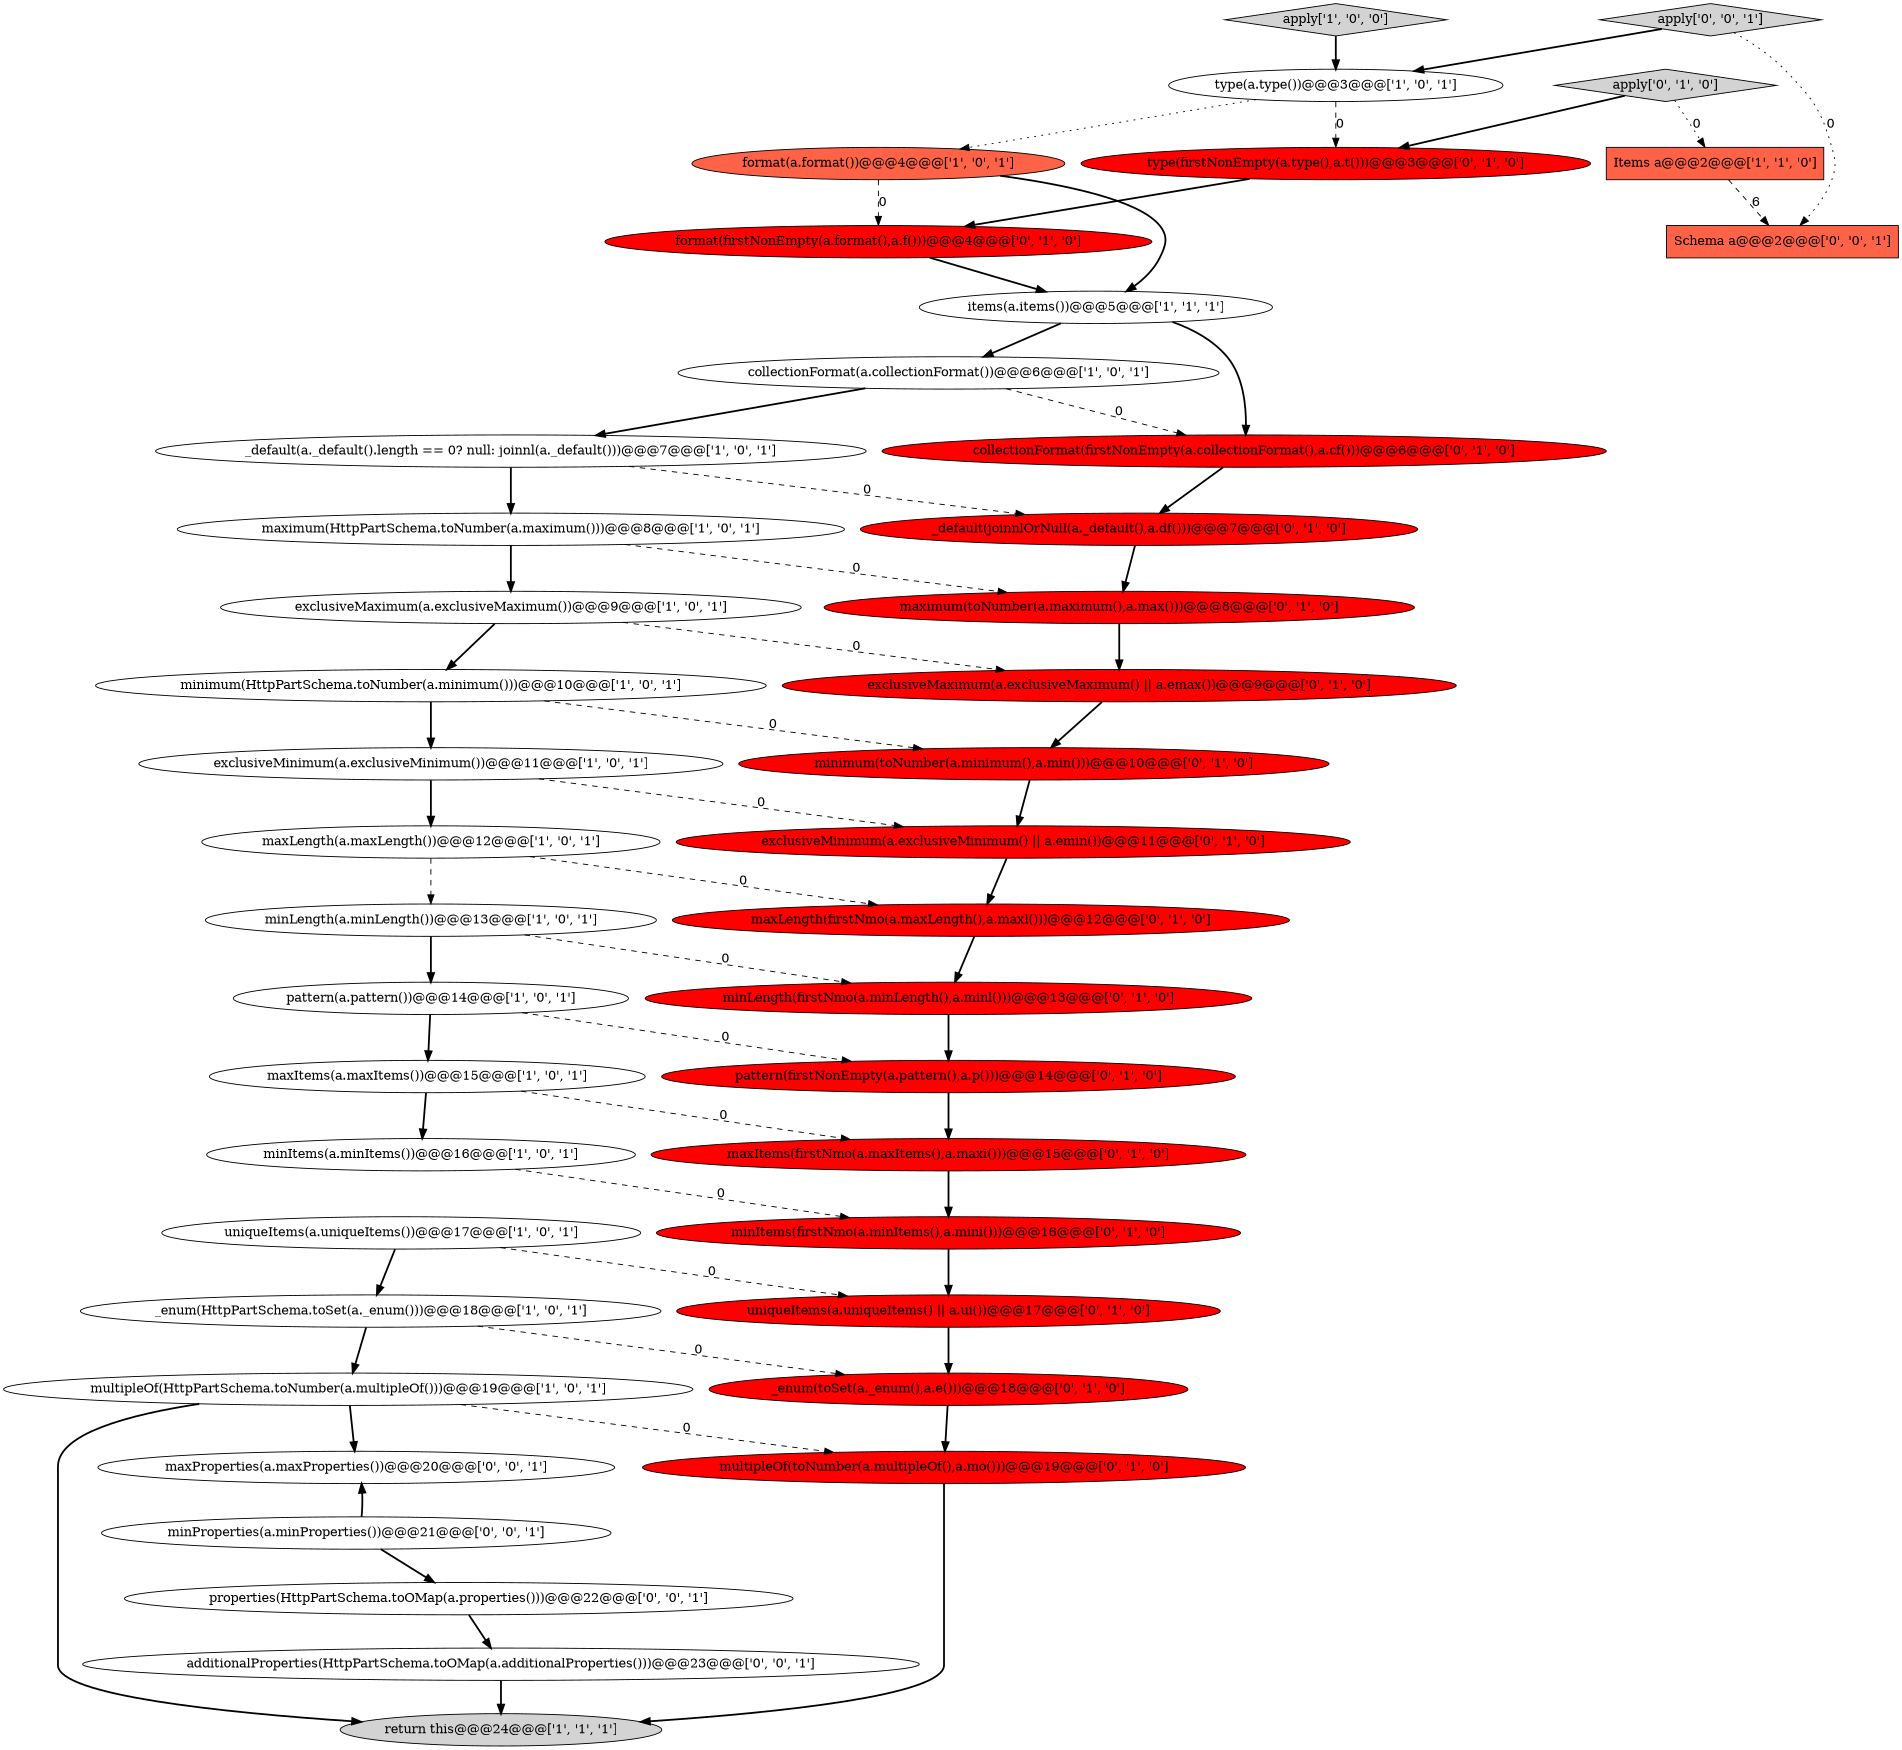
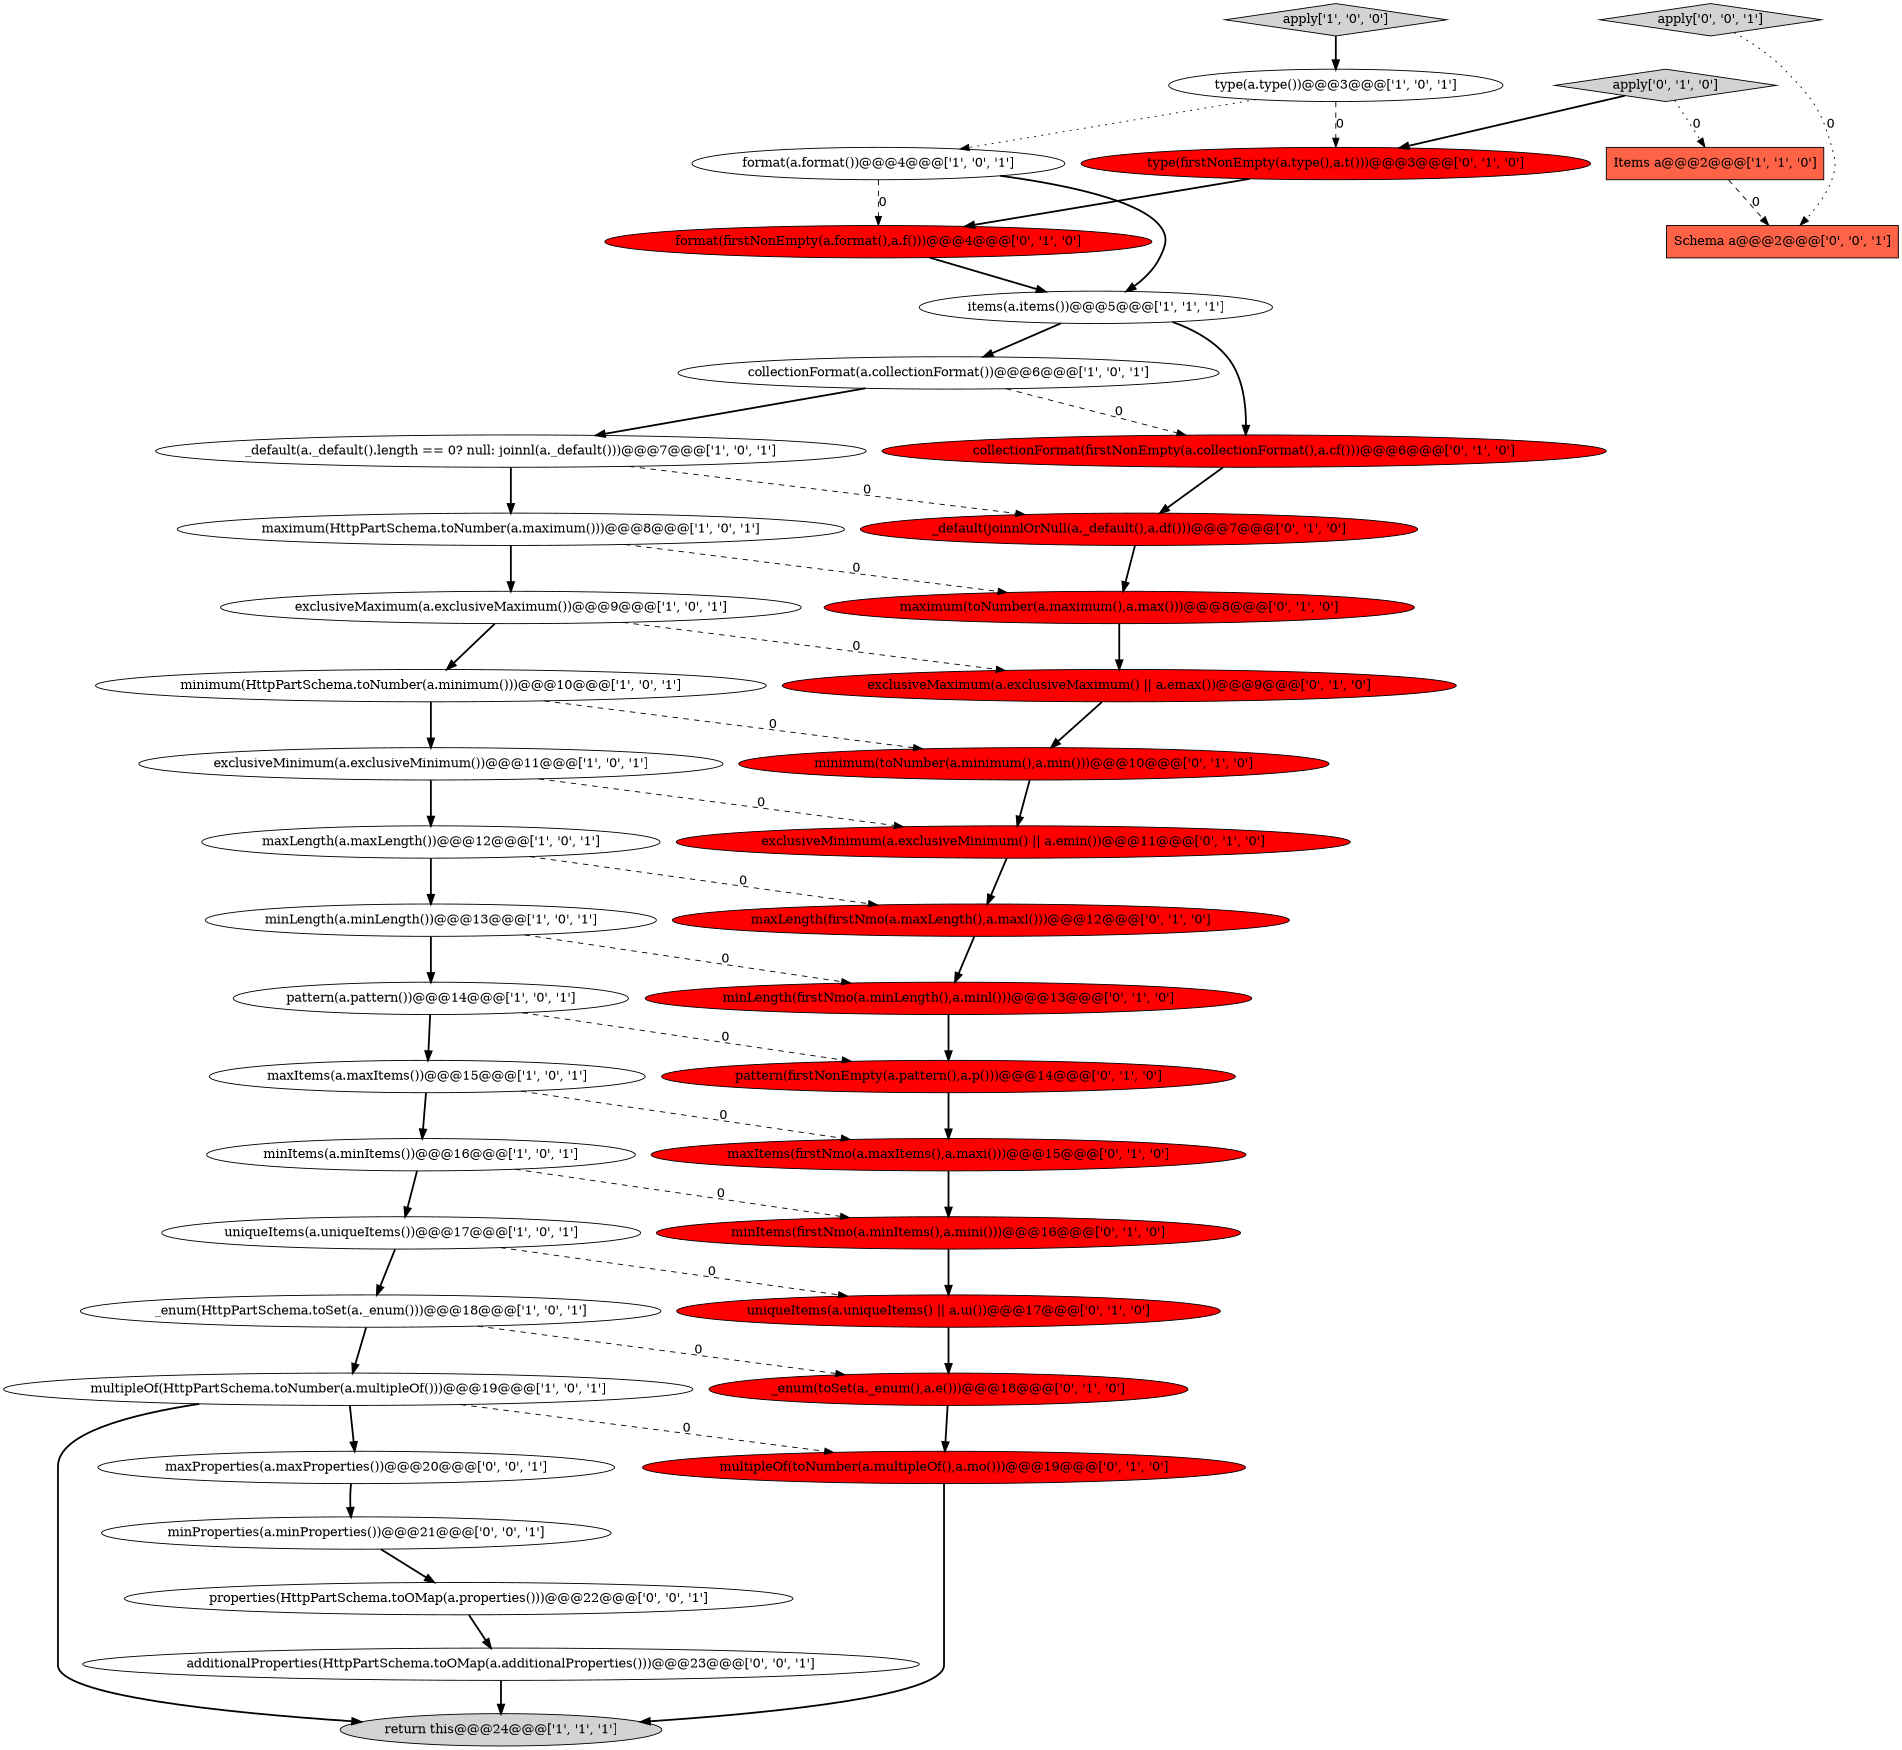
(1543, 49) -> none
(878, 164) -> (878, 164)
(1756, 203) -> (1756, 203)
(431, 877) -> (431, 877)
none -> (412, 1189)
(362, 1505) -> (350, 1496)
